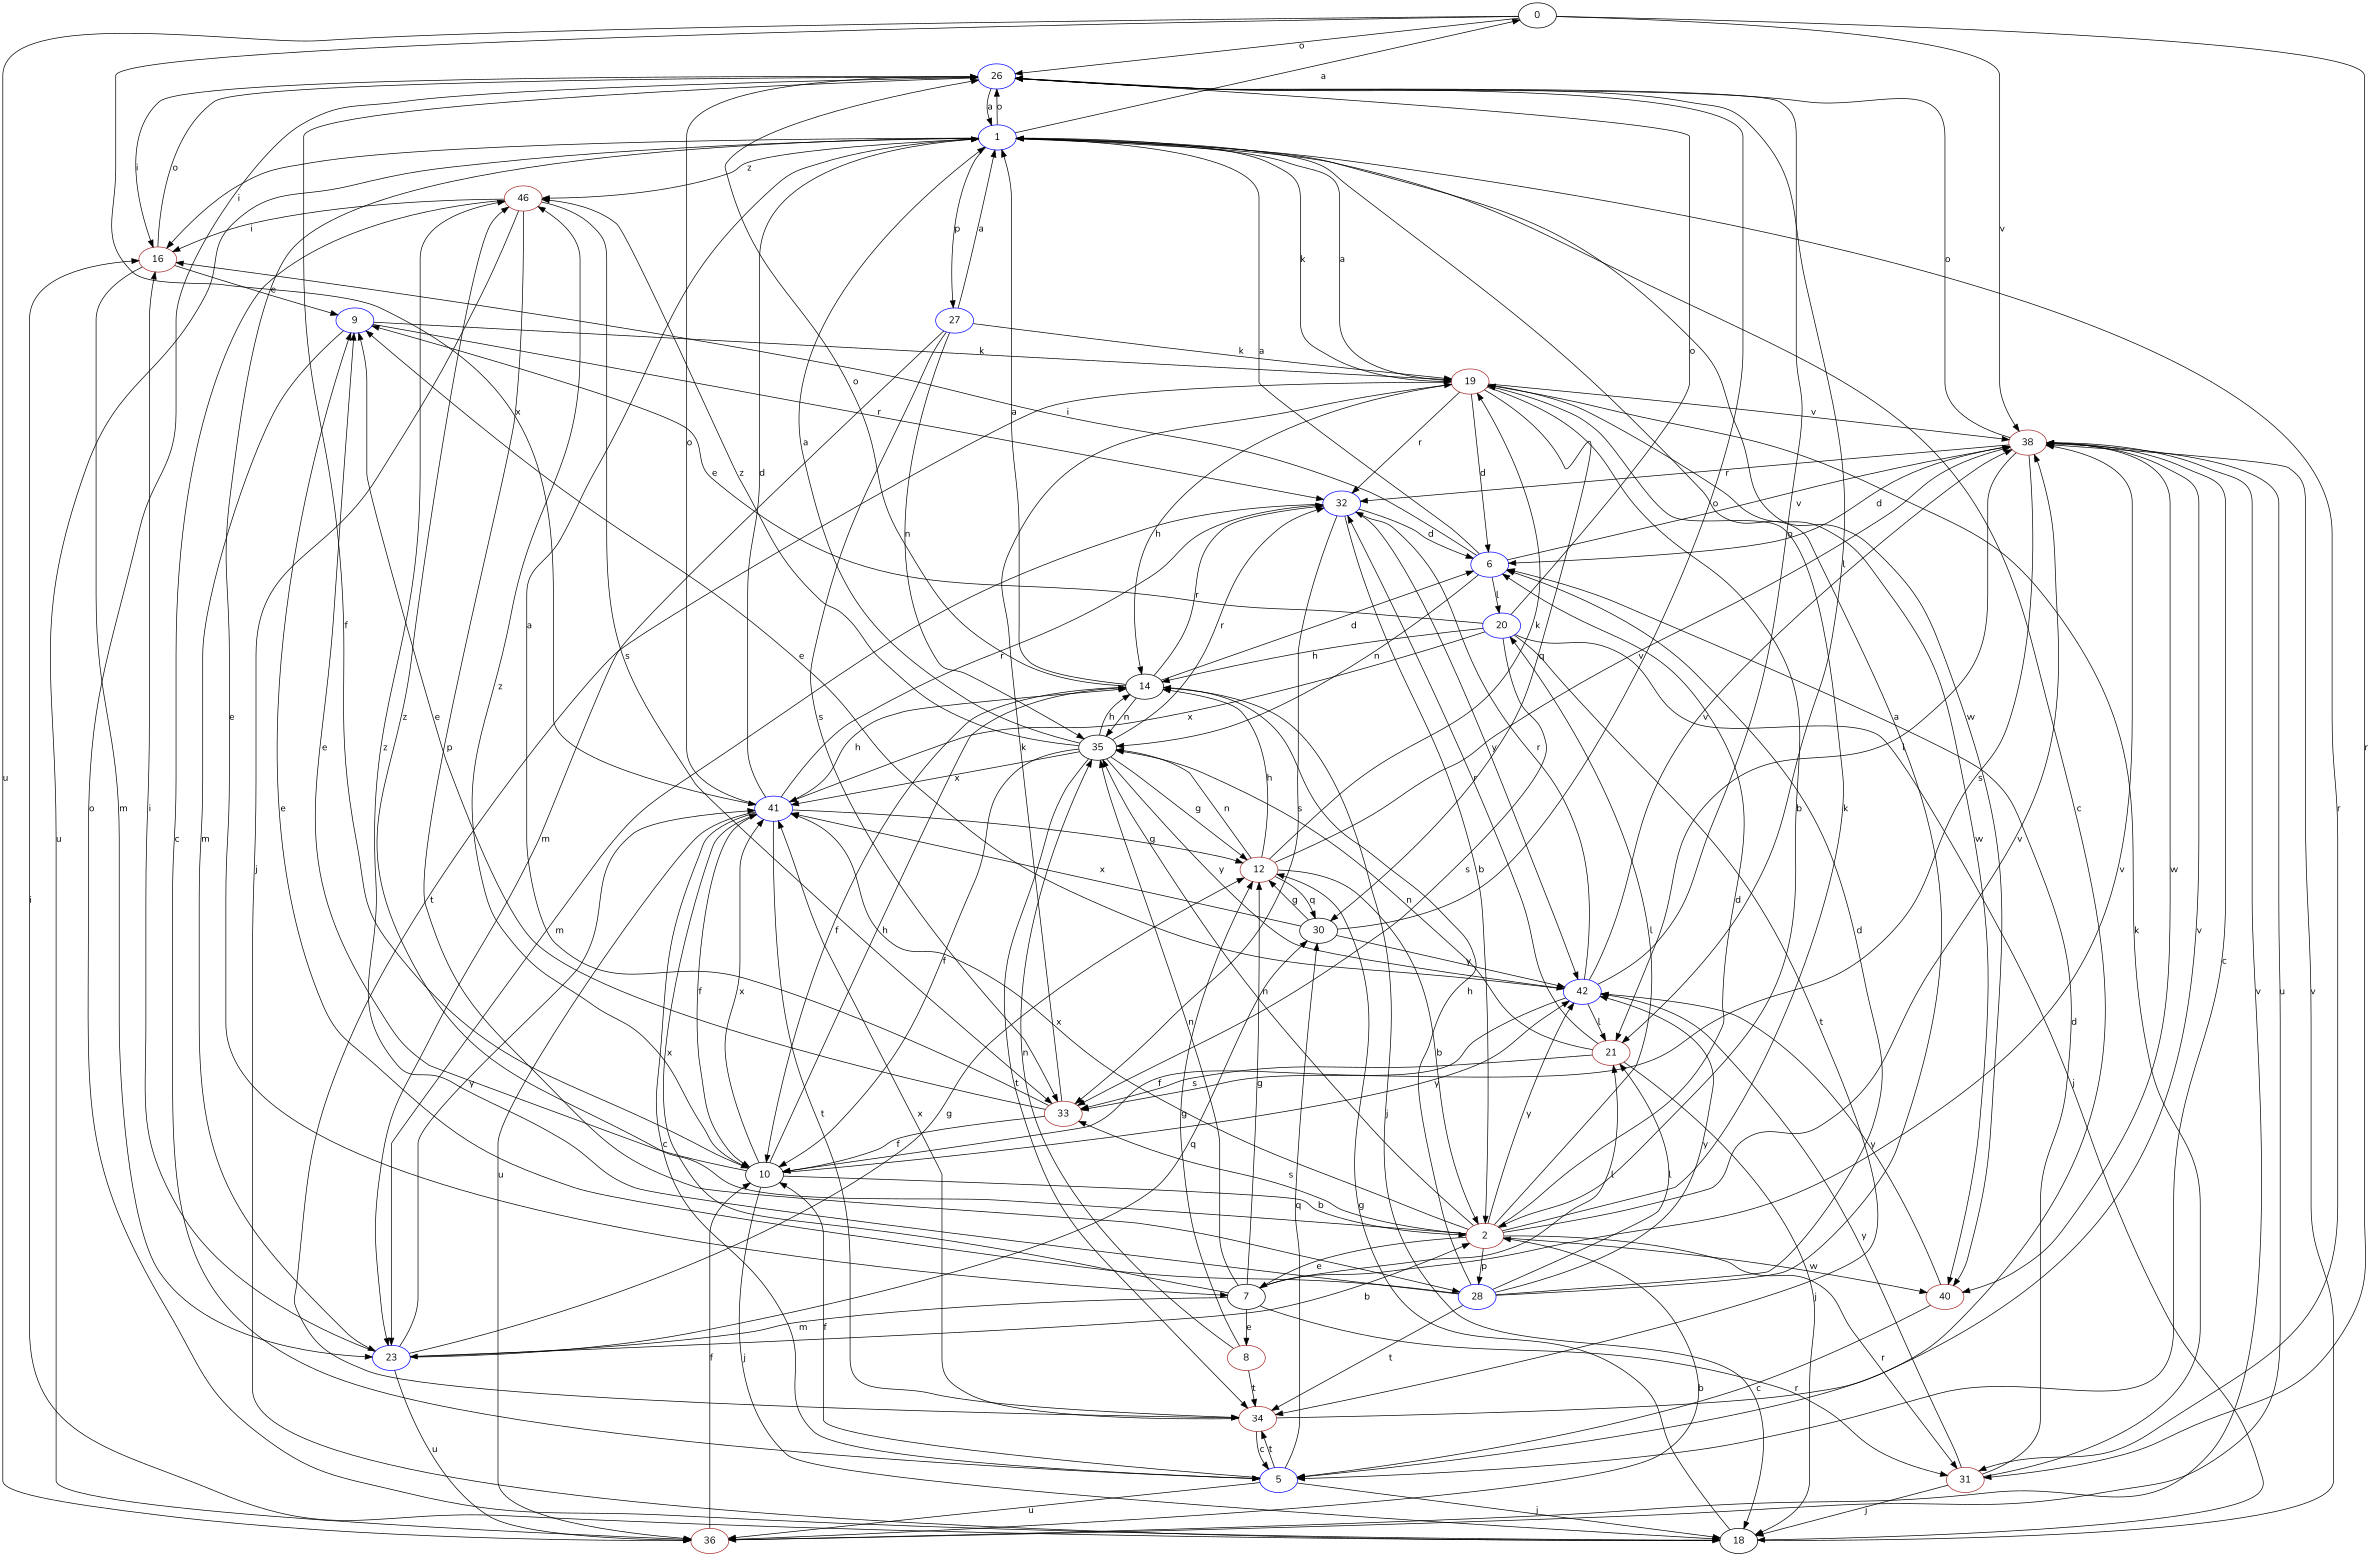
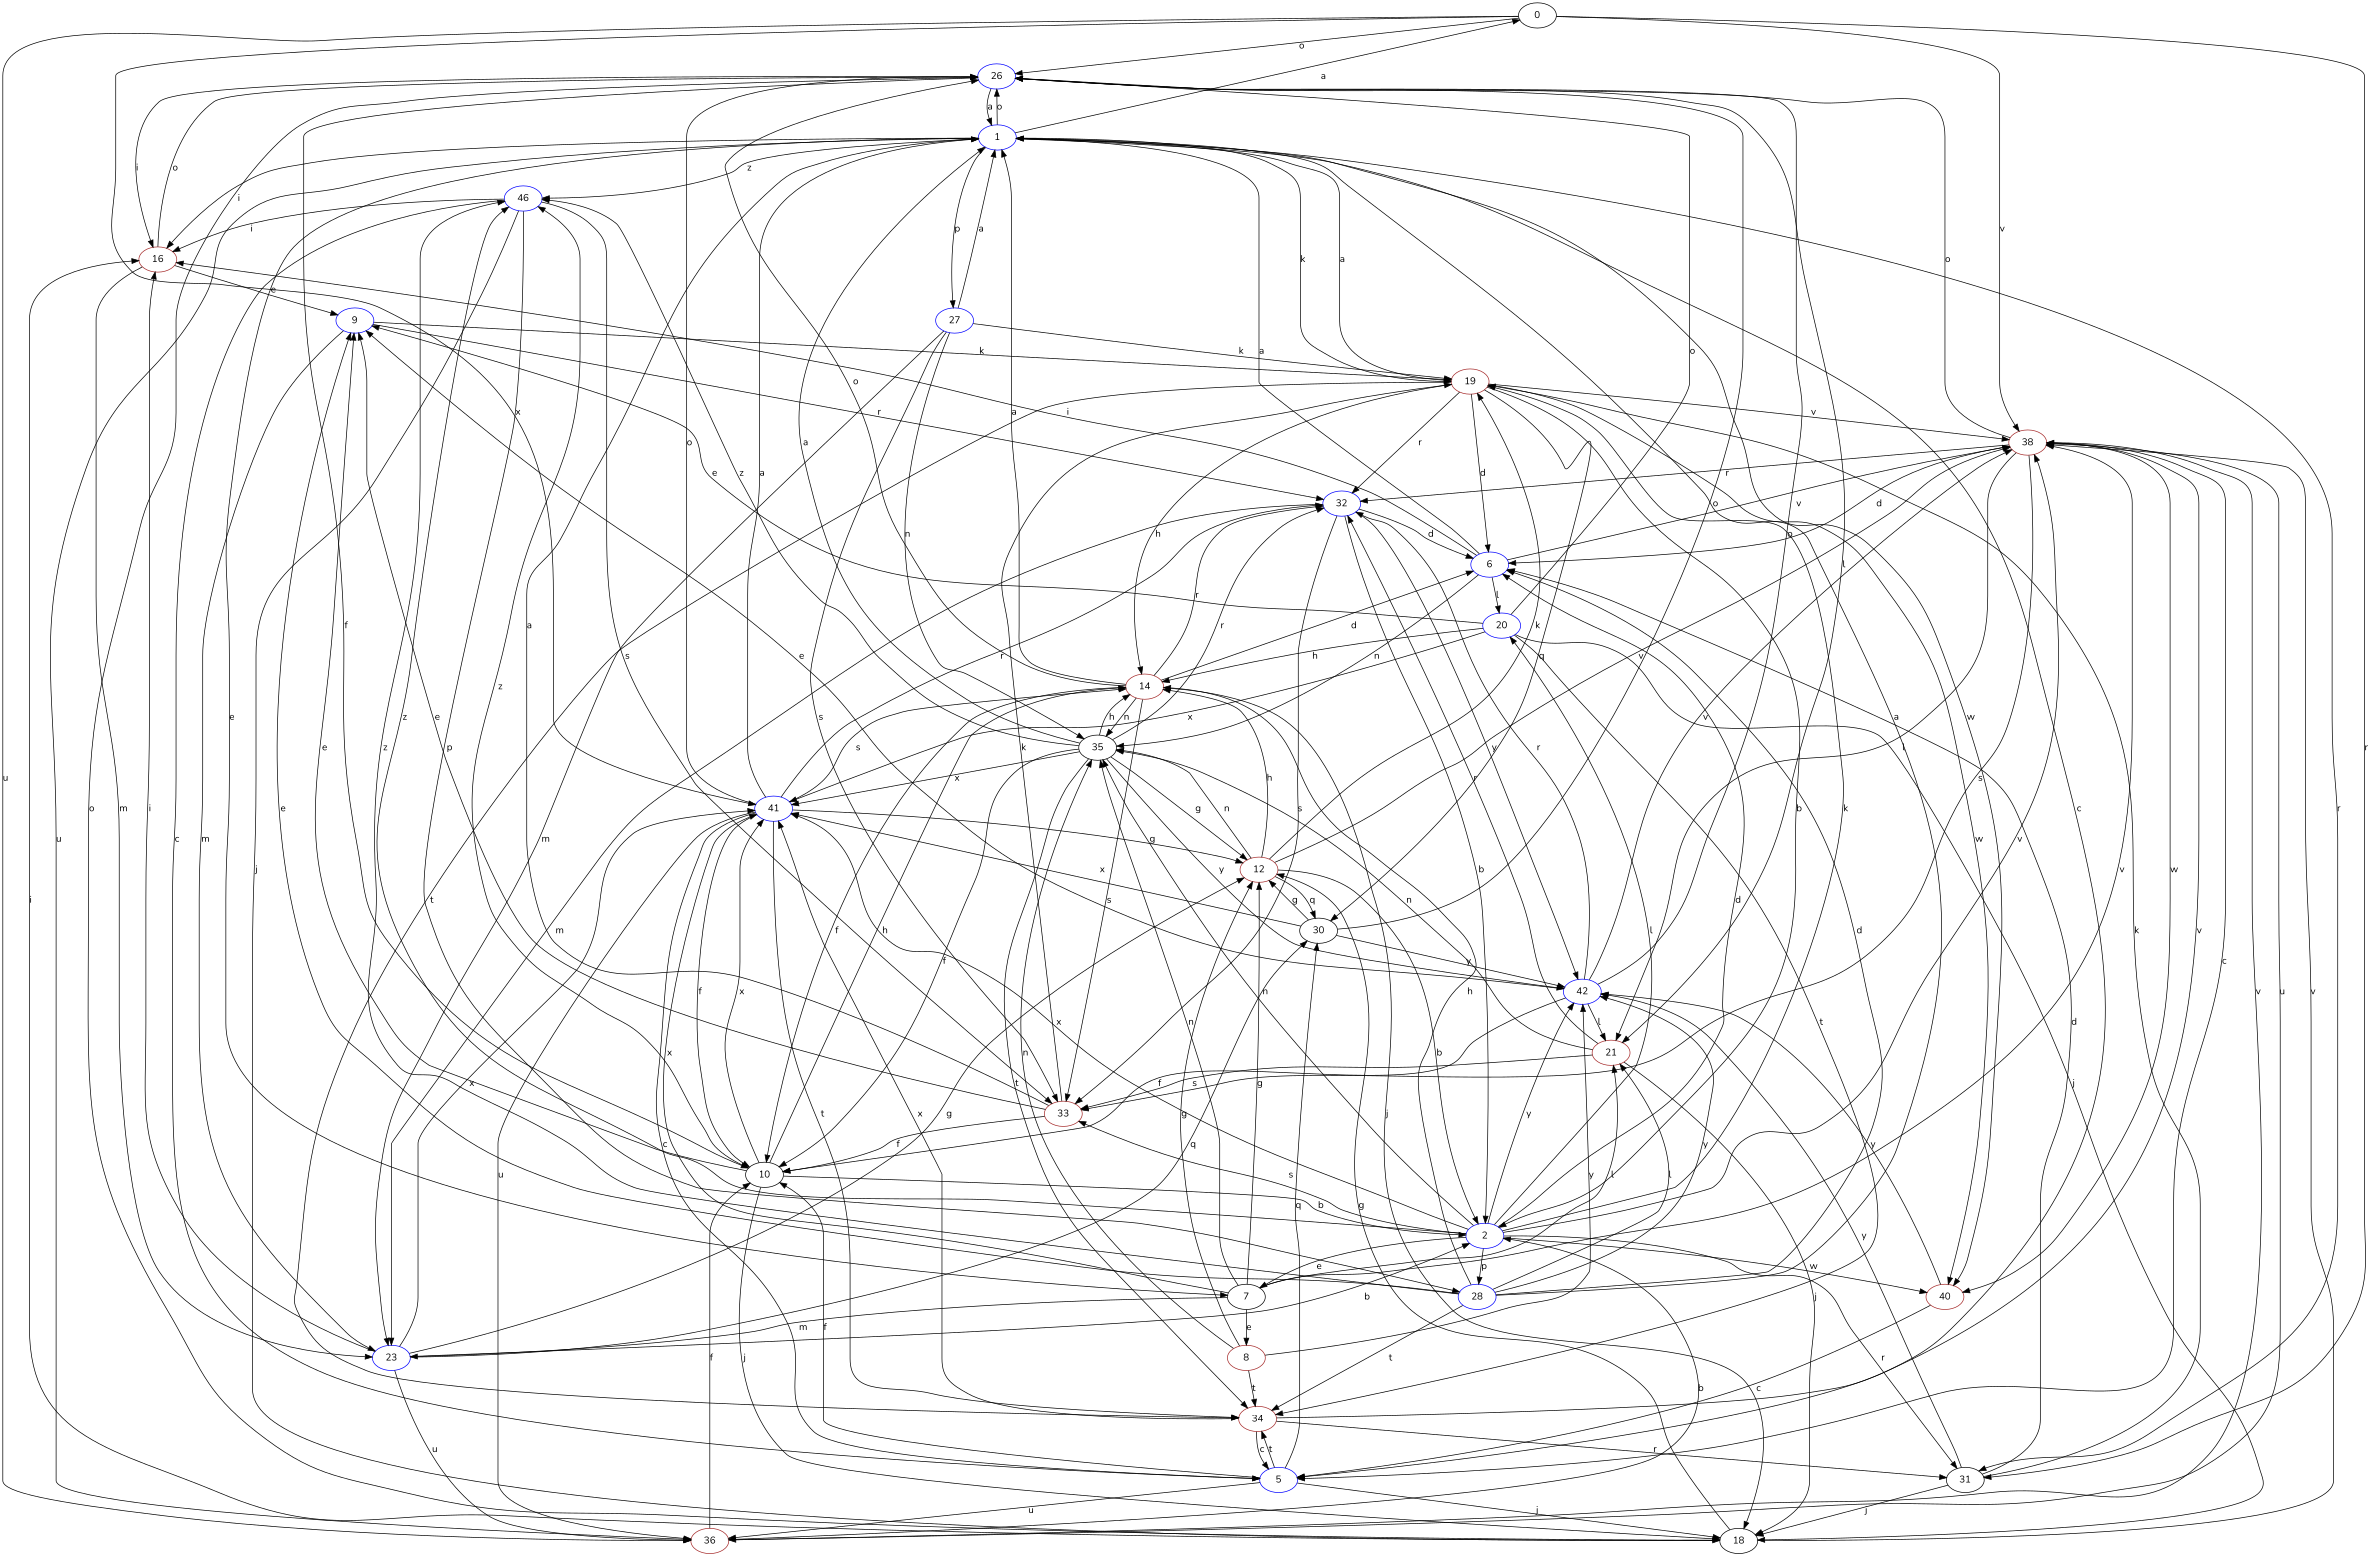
(523, 198) -> (523, 198)
(762, 473) -> (762, 473)
(1145, 687) -> (1145, 687)
(858, 748) -> (858, 748)
(1407, 913) -> (1107, 897)
(472, 1083) -> (472, 1083)
(1165, 1130) -> (1559, 1297)
(1485, 1236) -> (1485, 1236)
(1611, 1355) -> (1608, 1449)
(1965, 1480) -> (1965, 1480)
